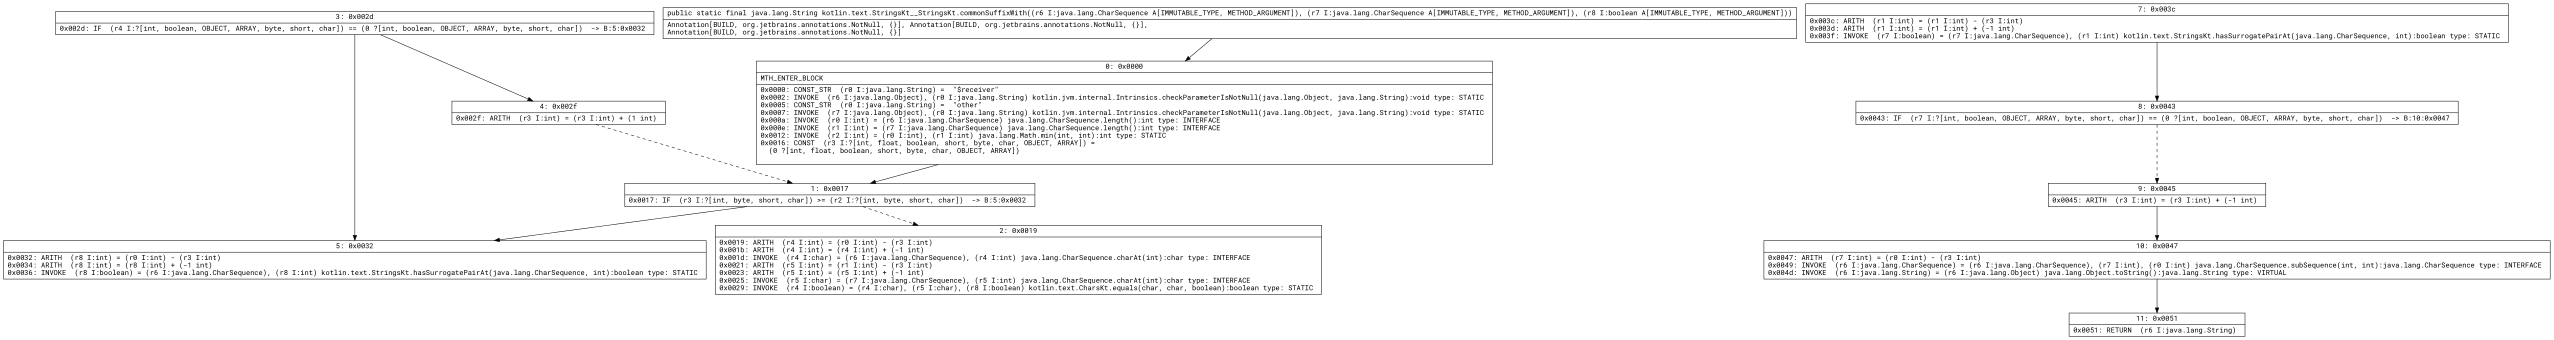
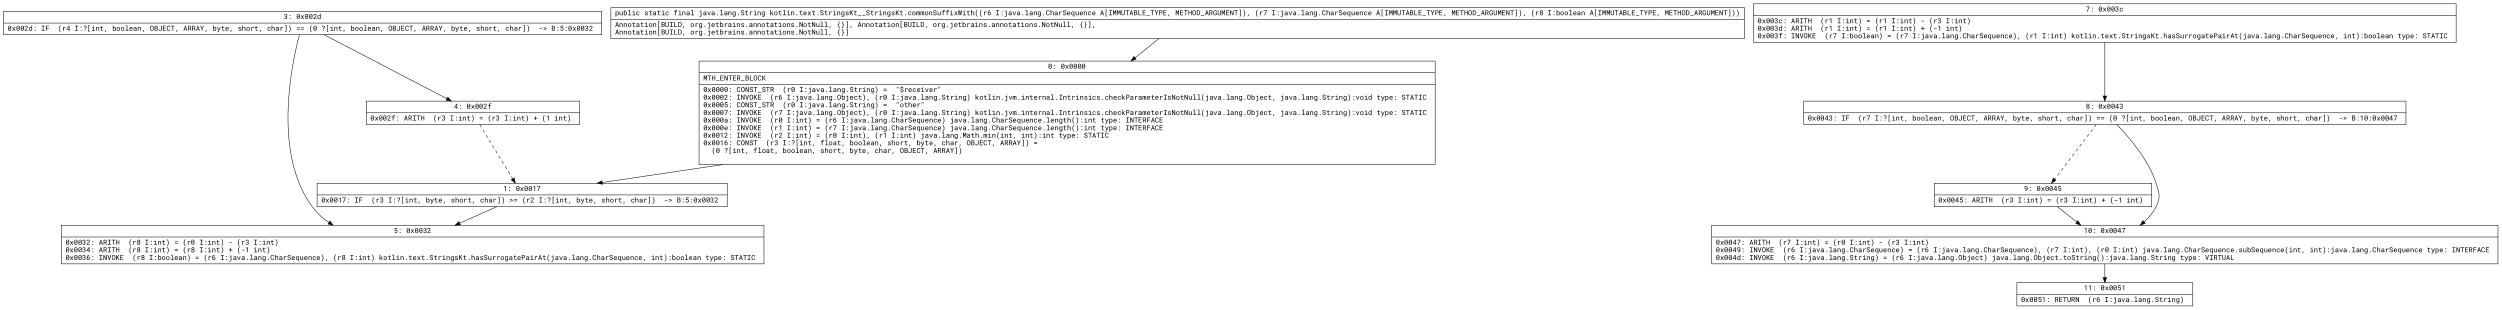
none -> (2151, 171)
(1018, 260) -> none
